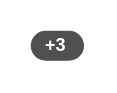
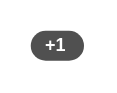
(56, 46) -> (56, 46)
